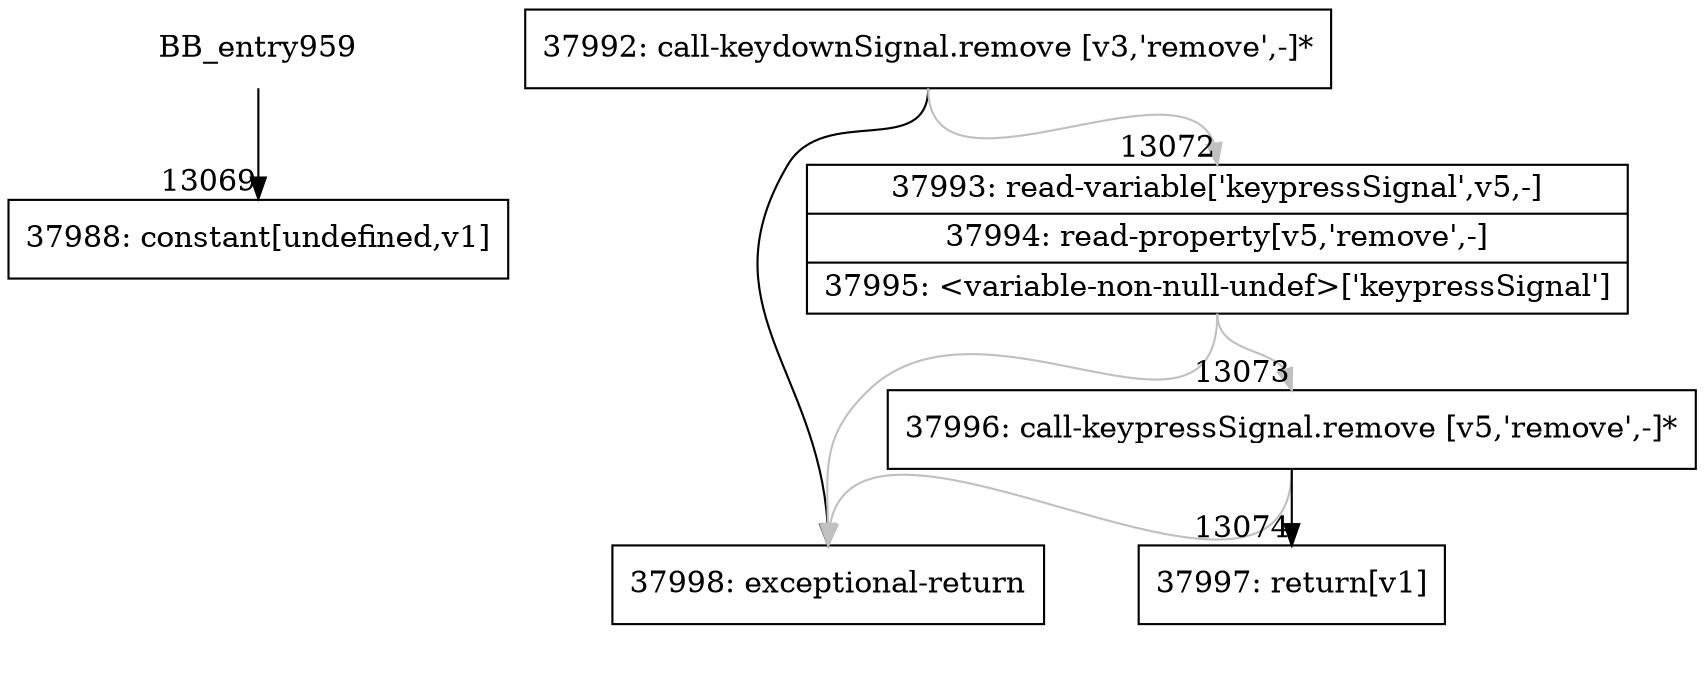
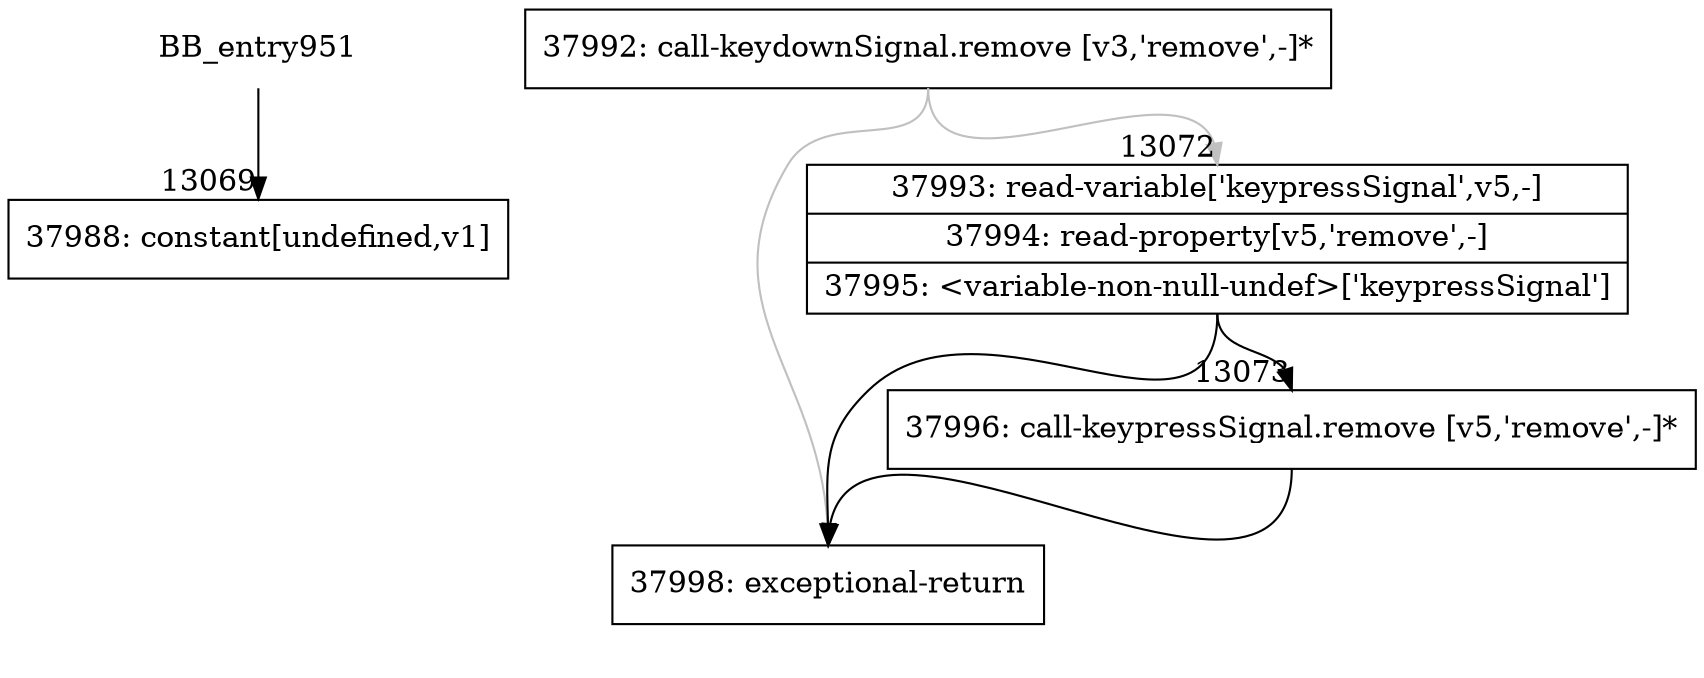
(258, 49) -> (258, 49)
(758, 260) -> (758, 260)
(1244, 348) -> (1244, 348)
(987, 356) -> (987, 356)
(1071, 510) -> (1071, 510)
(1292, 585) -> none
